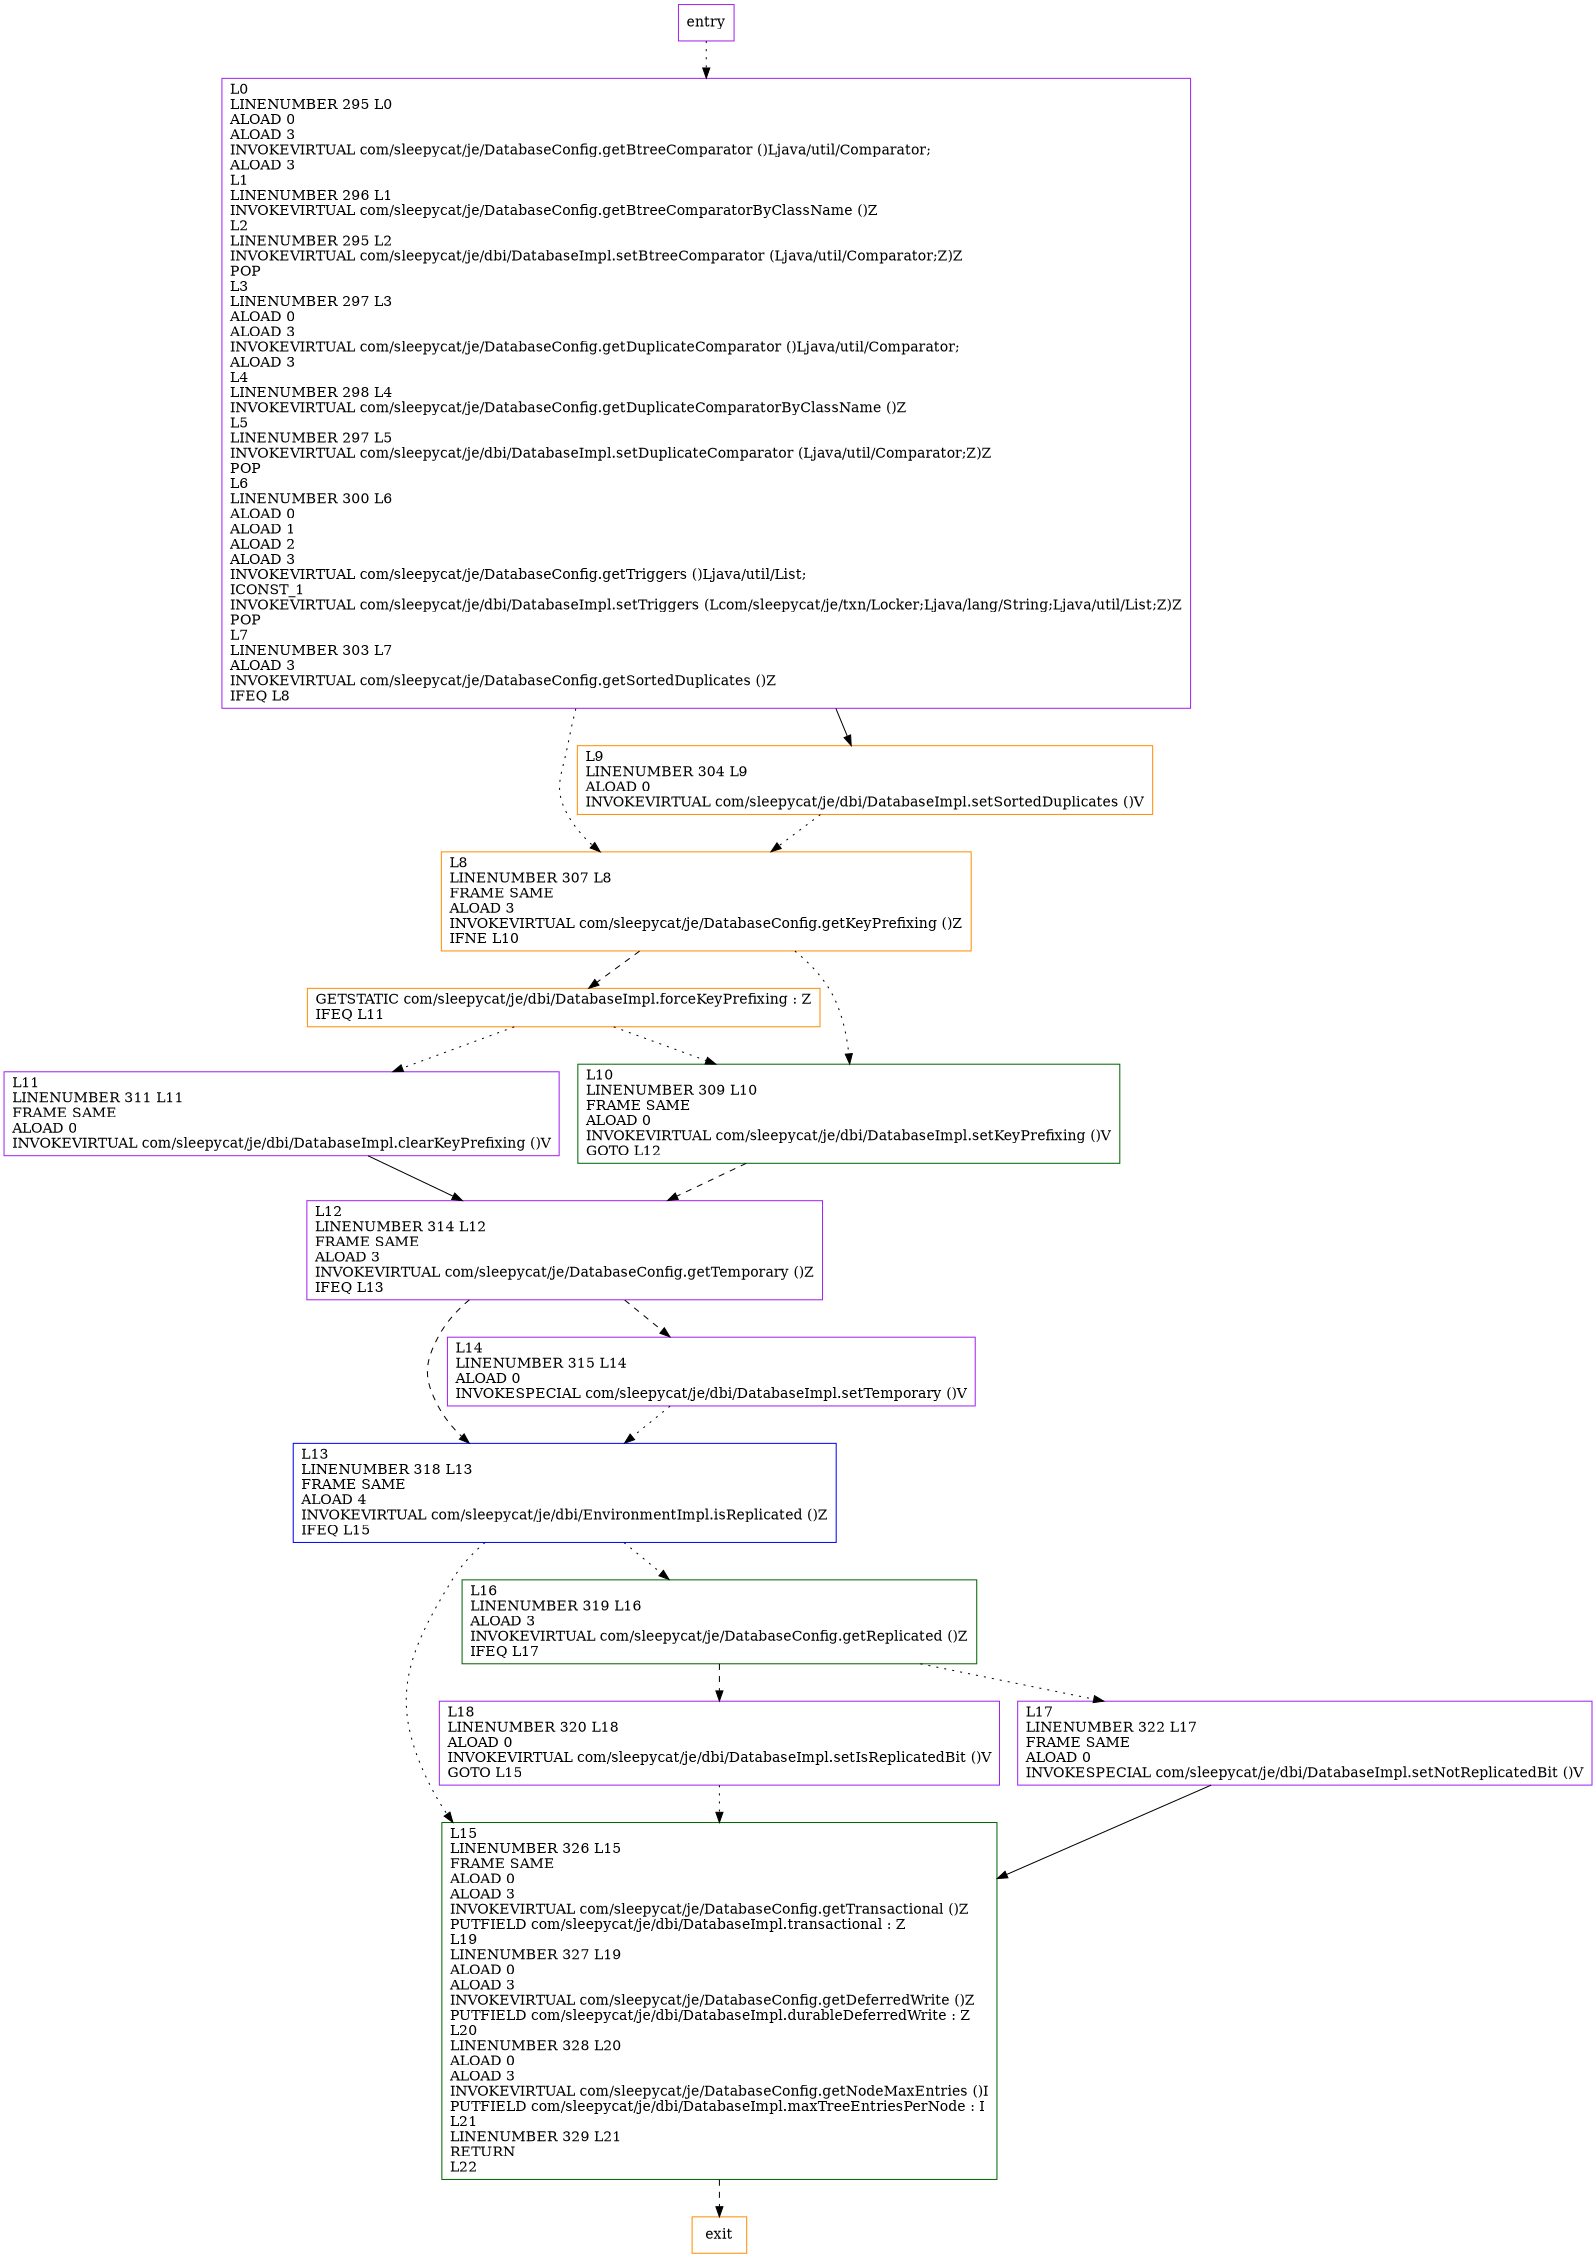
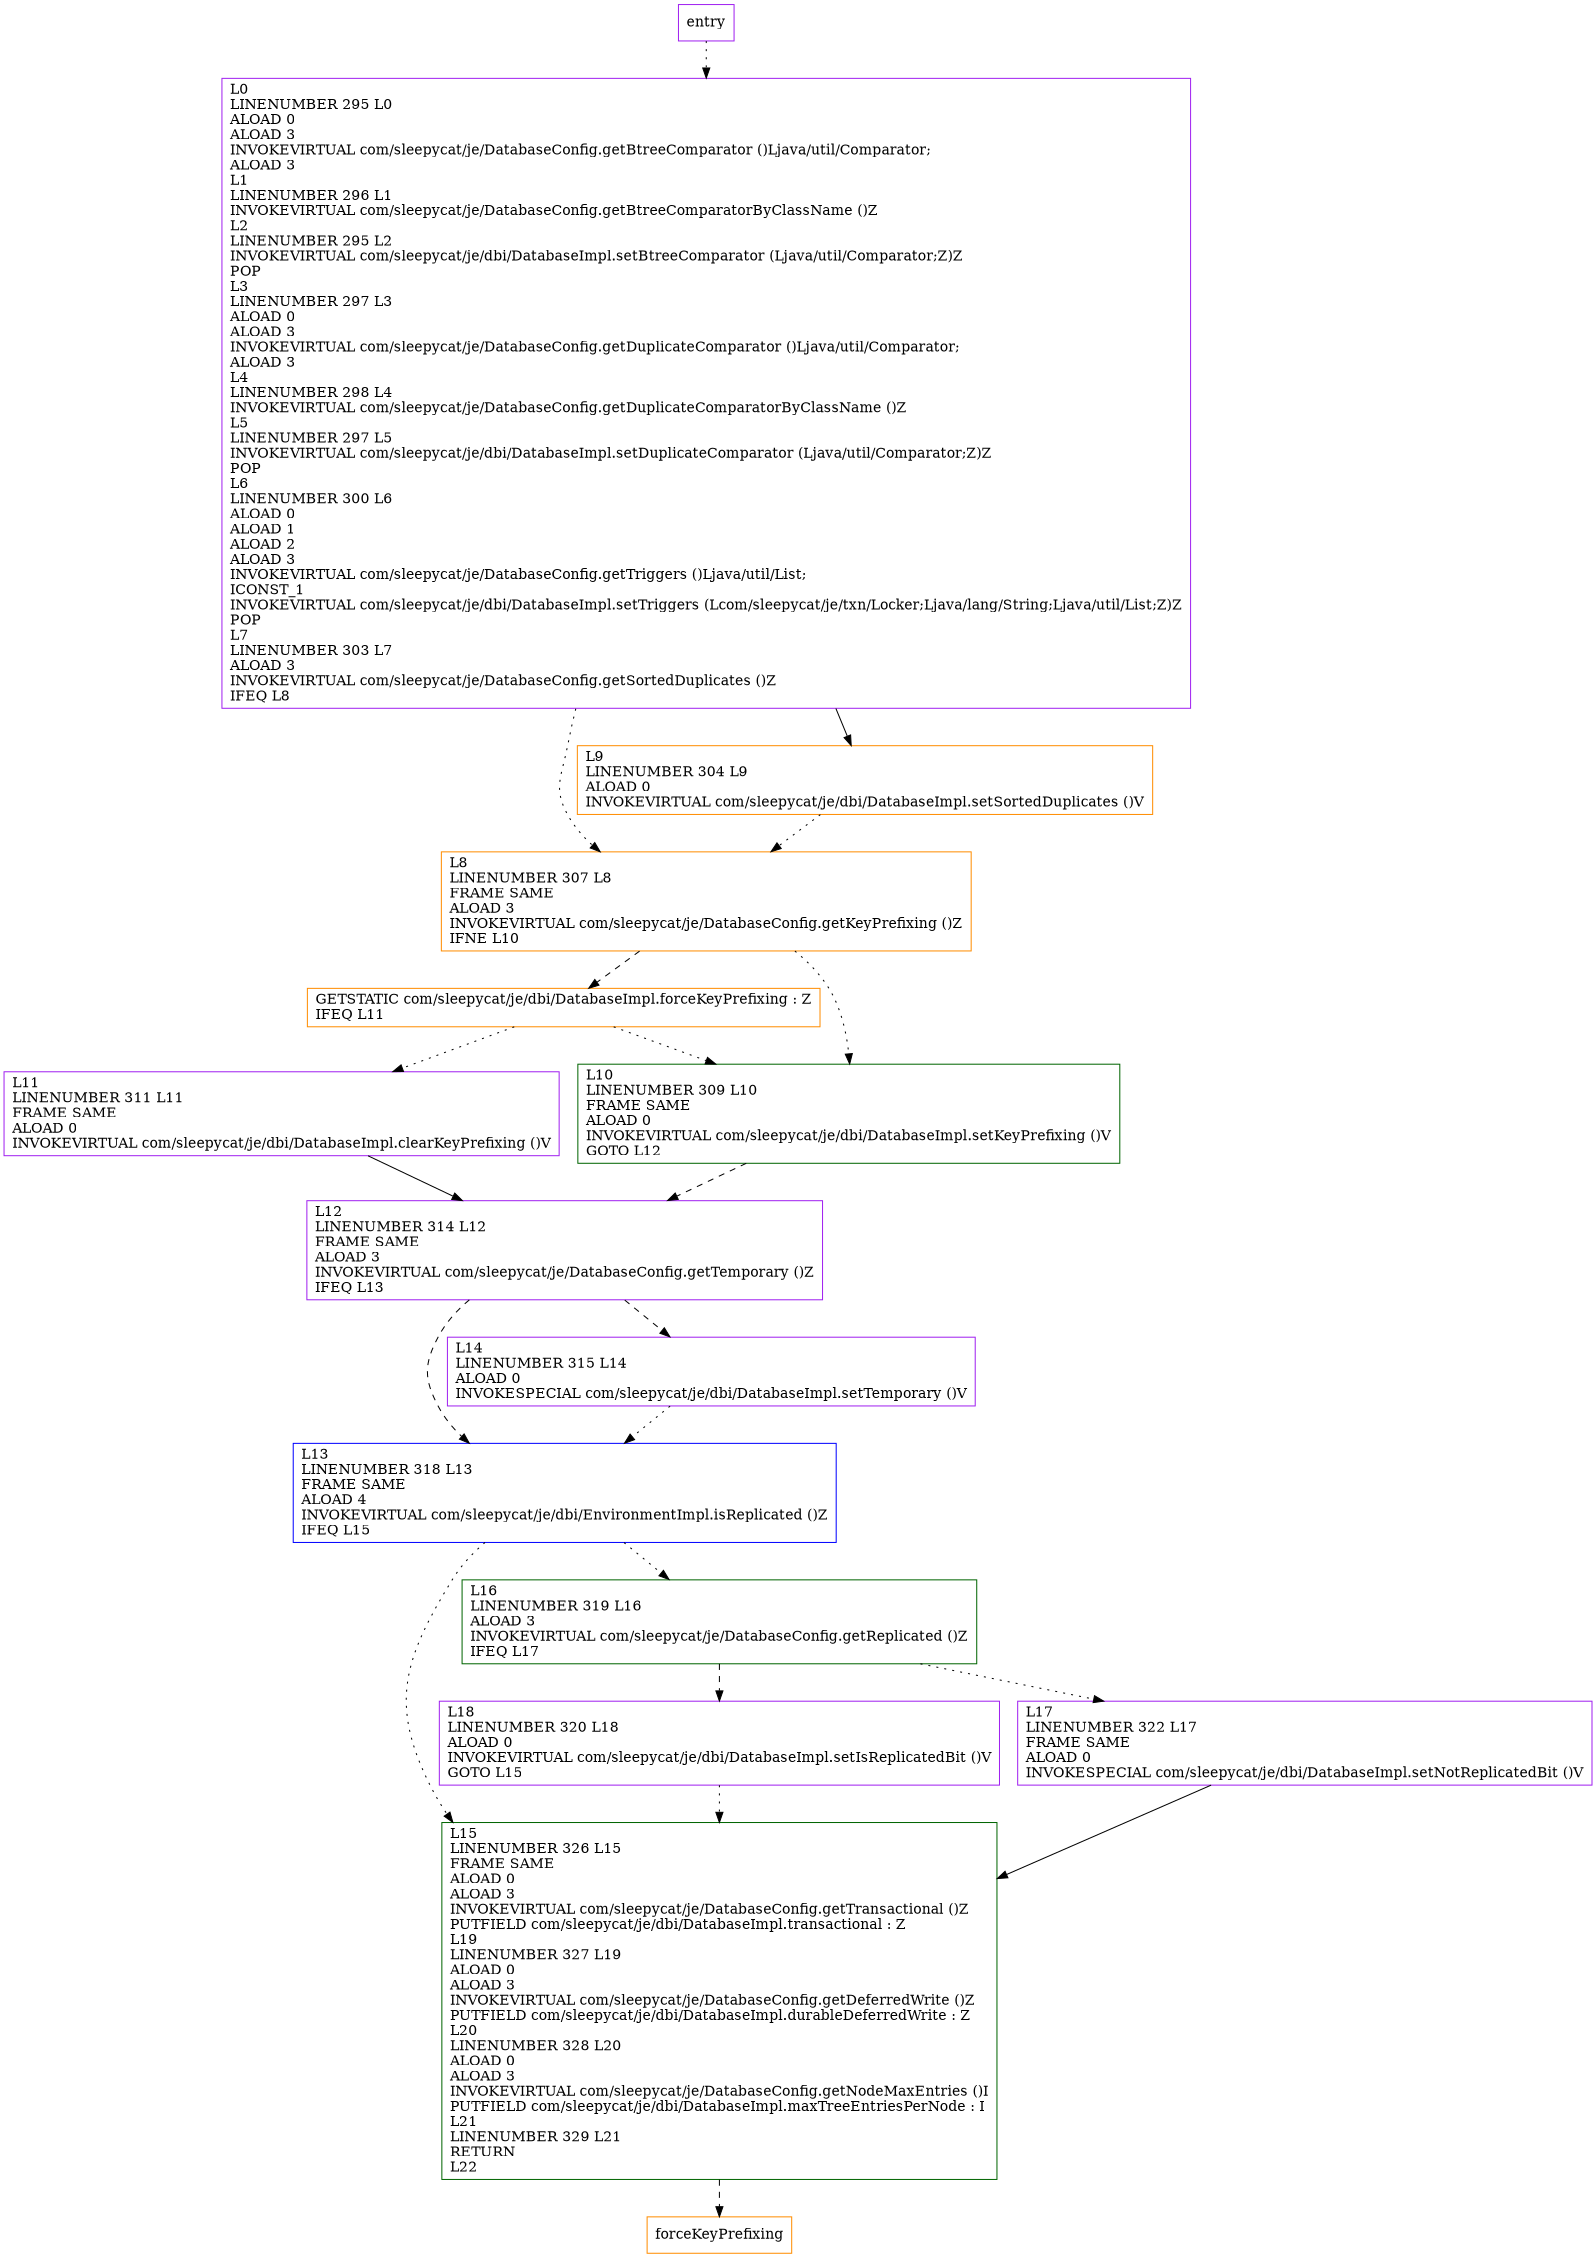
(719, 2235) -> (719, 2235)
